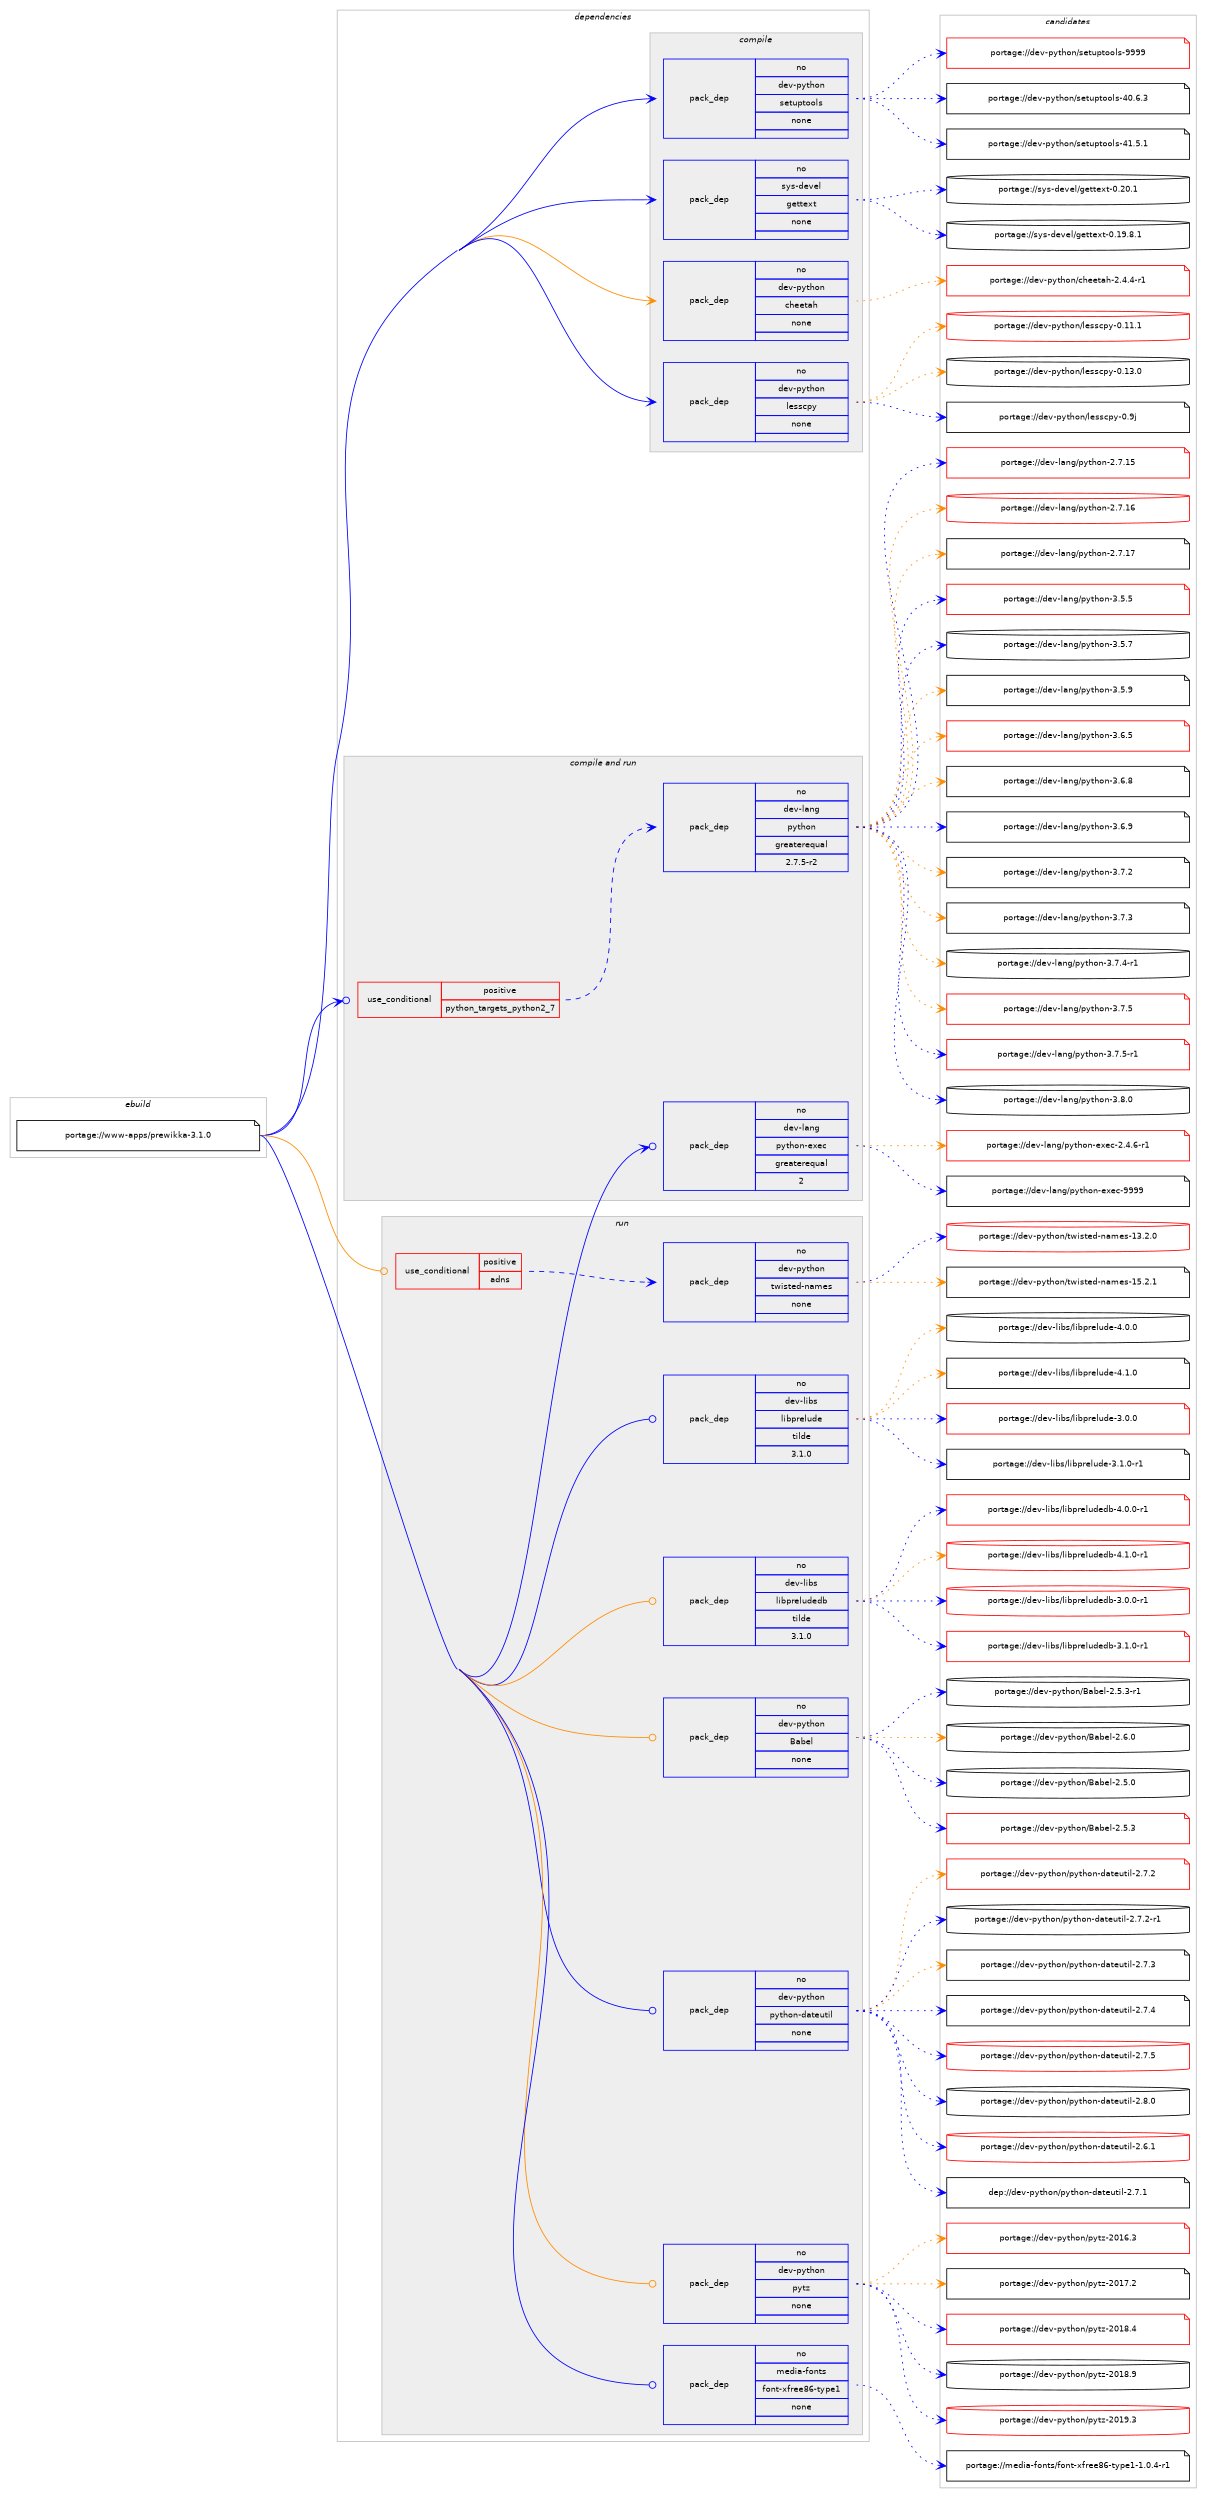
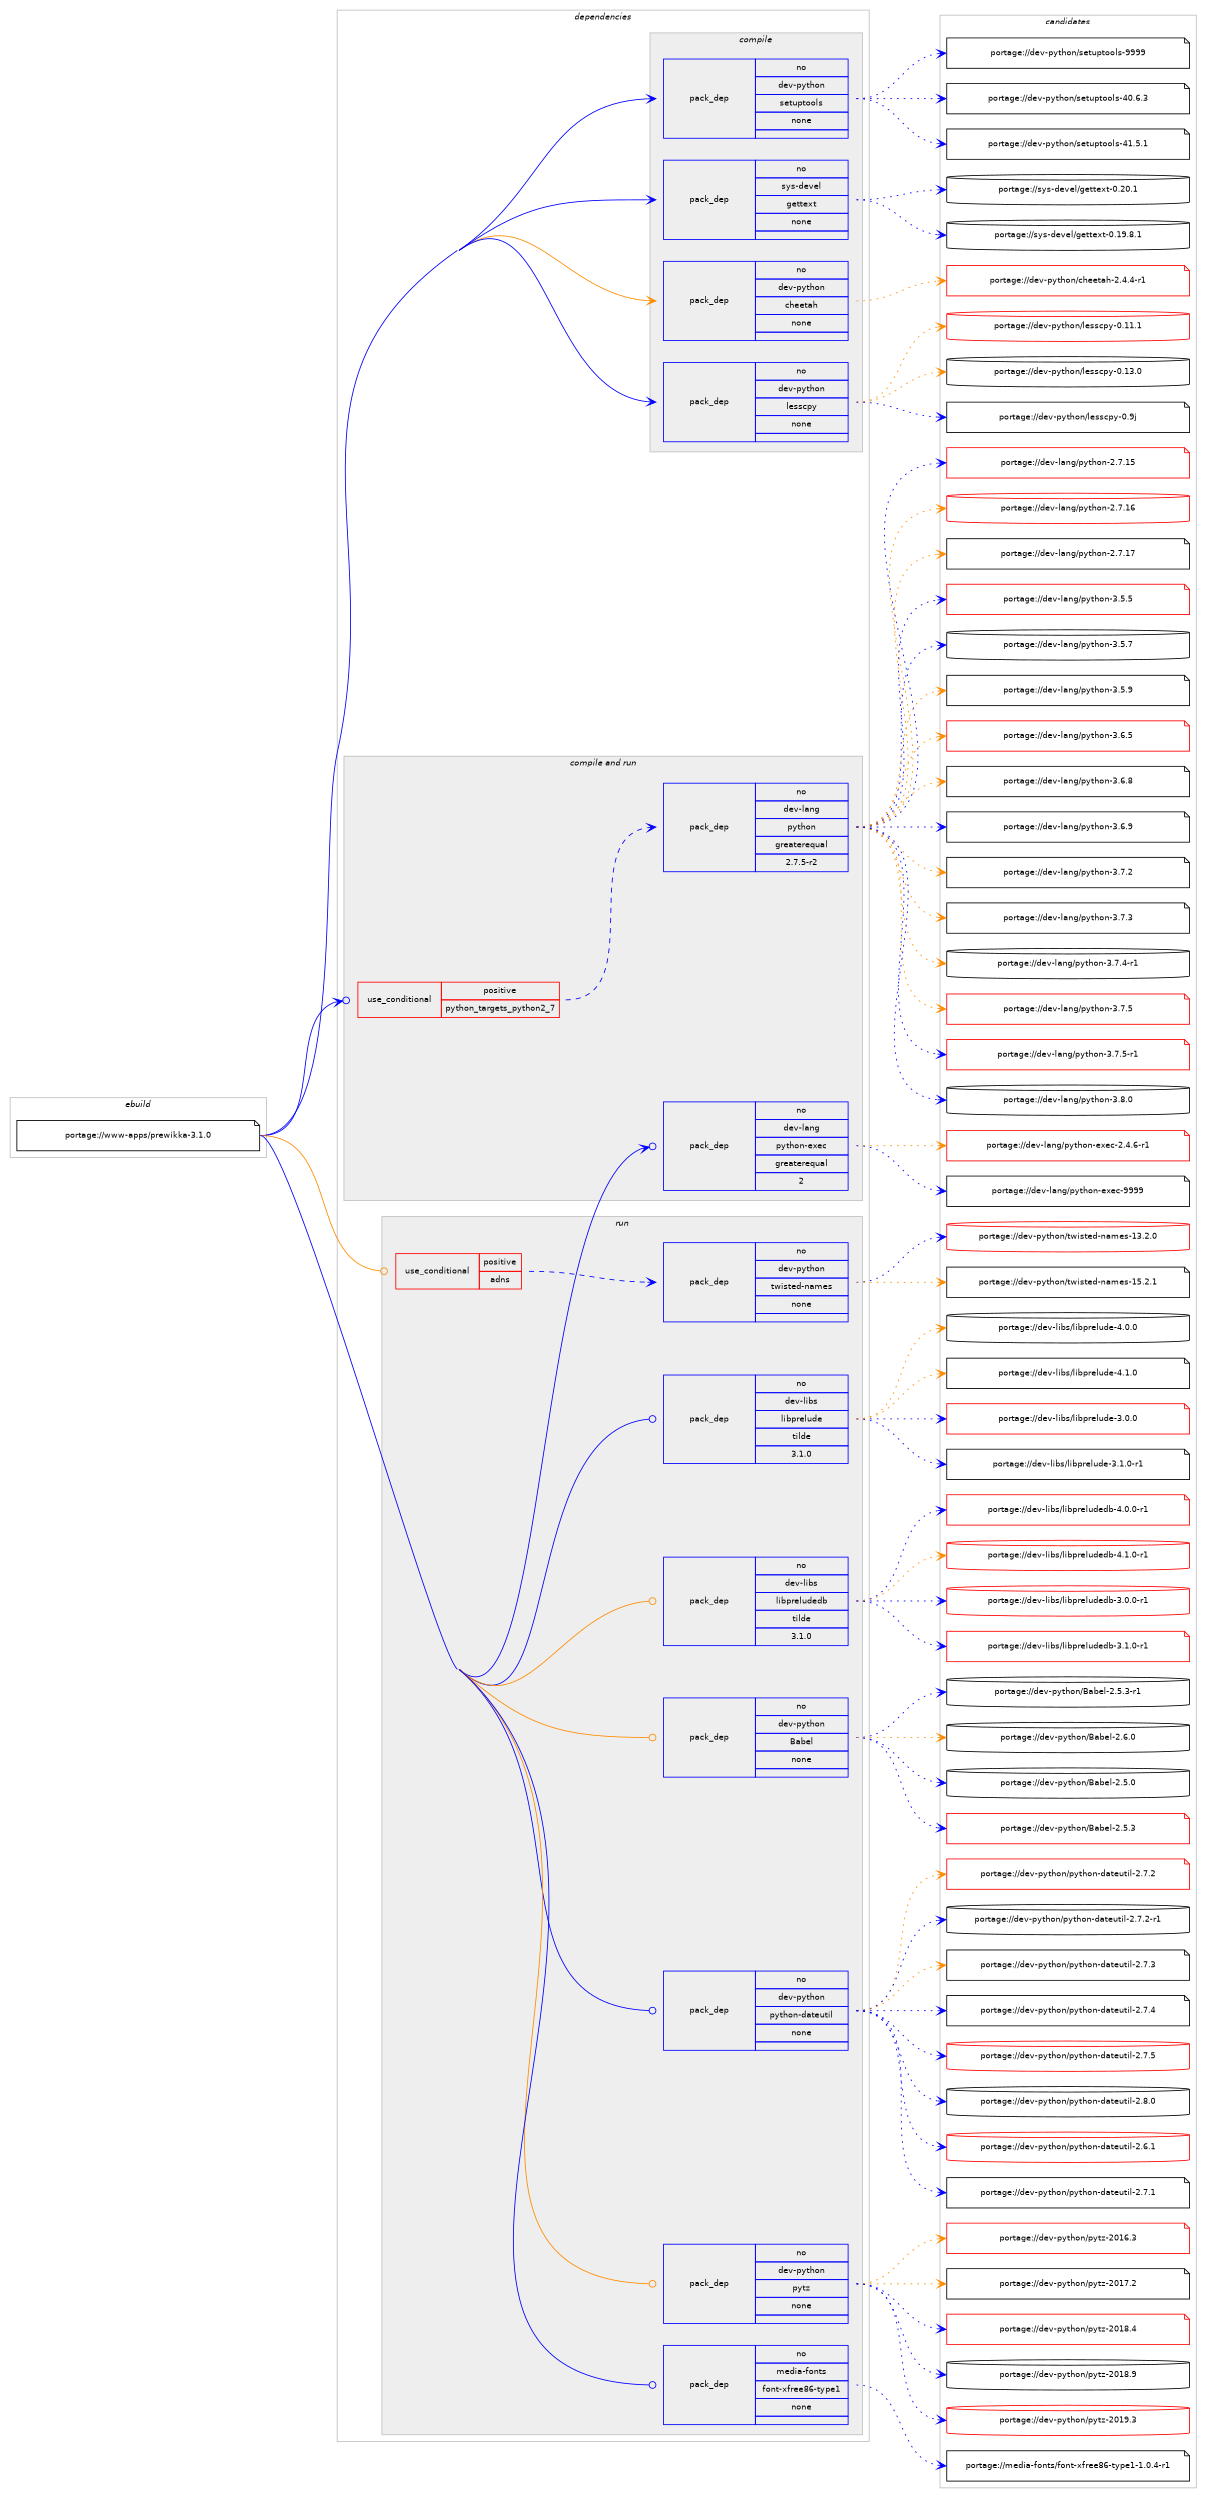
(1068, 53) -> (1068, 53)
(1068, 2193) -> (1068, 2193)
